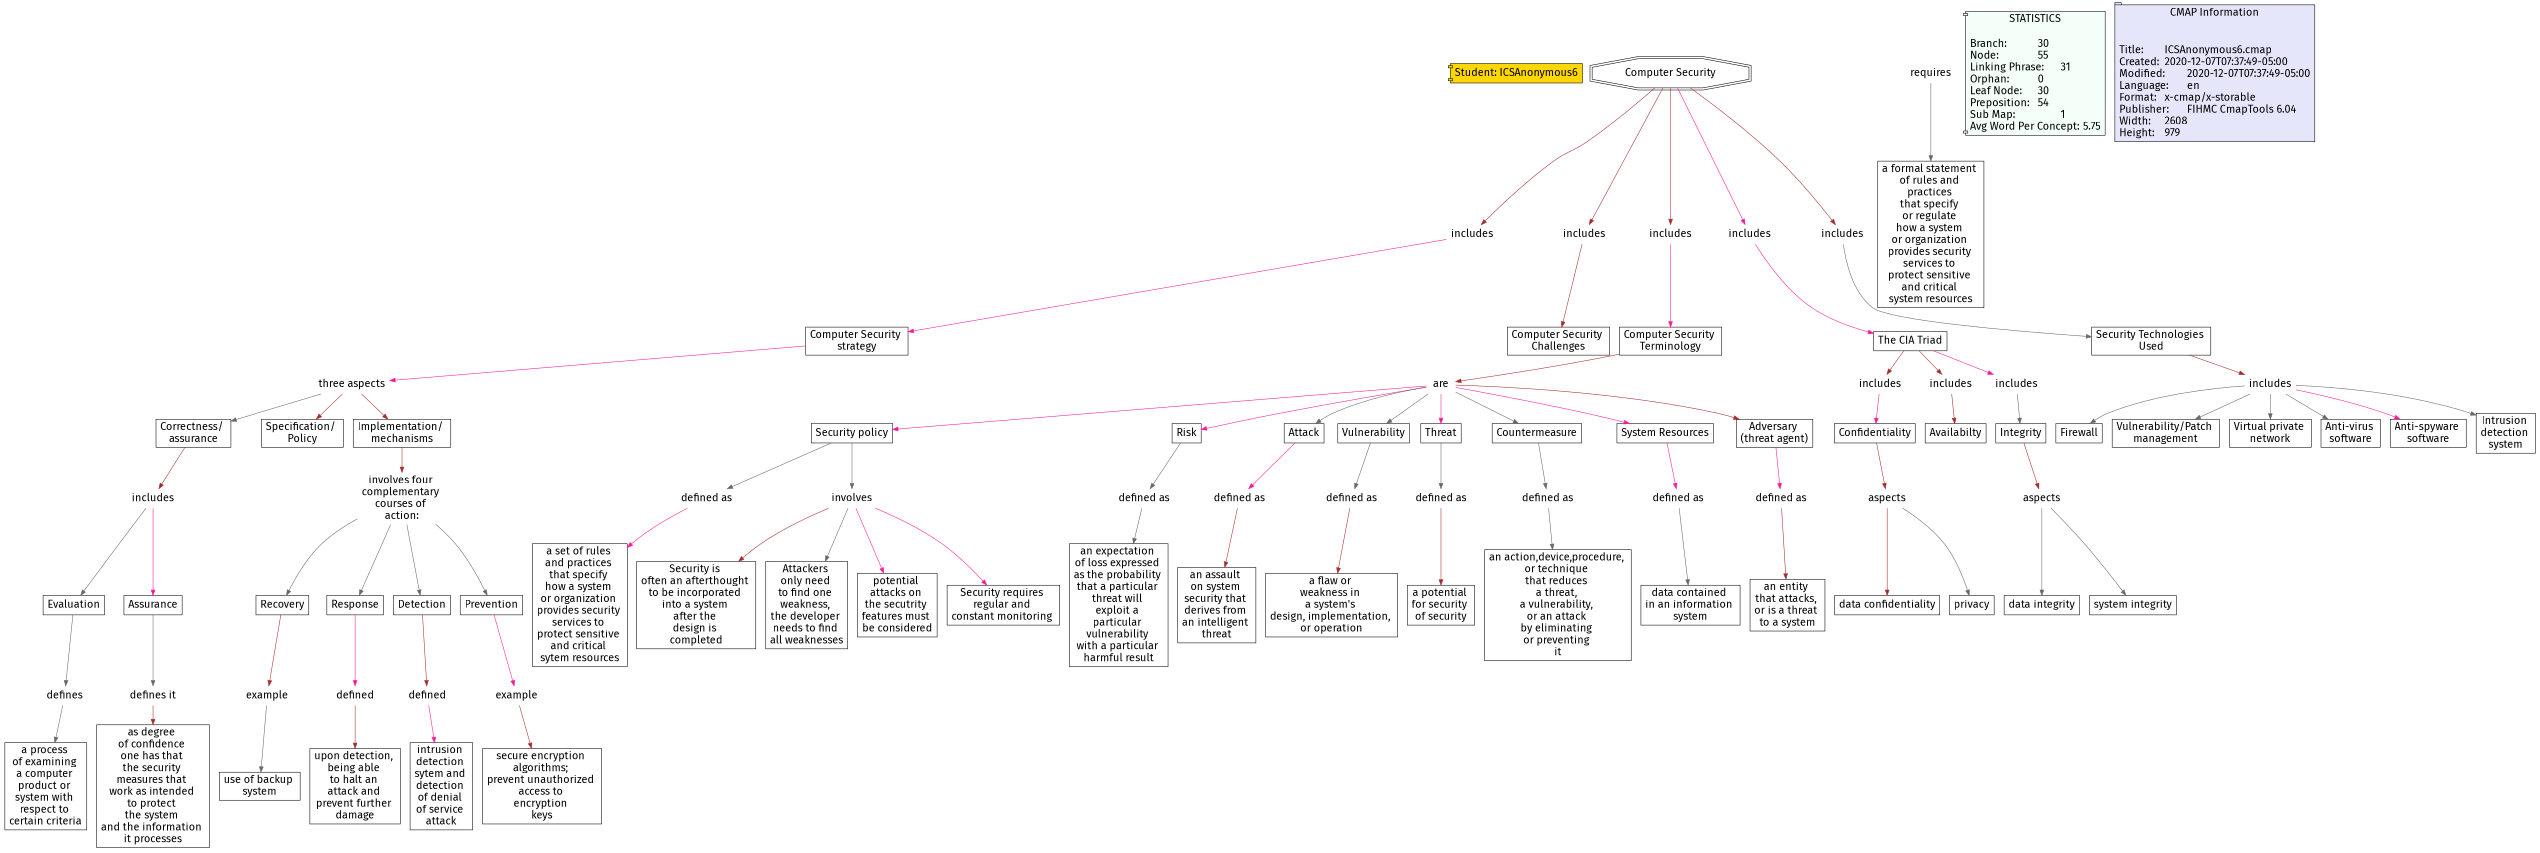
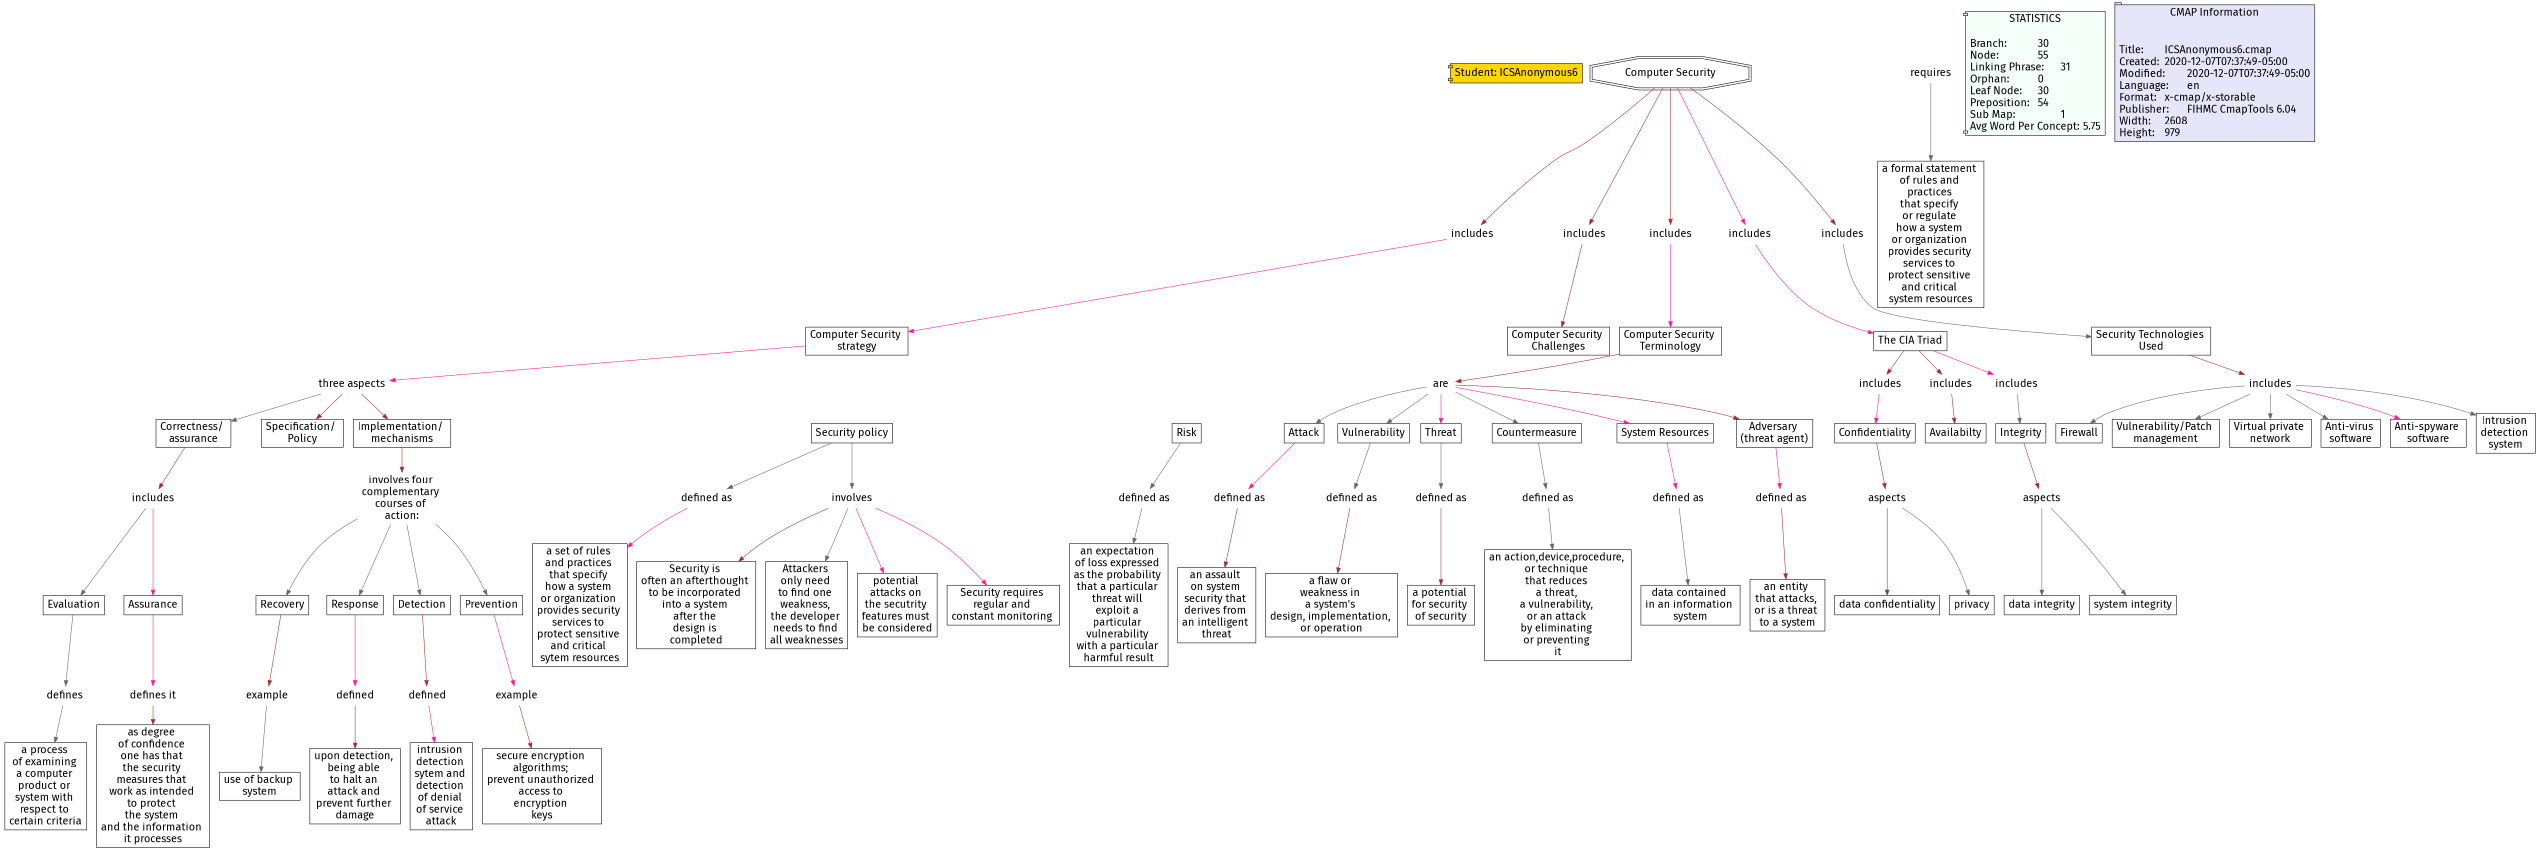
(1316, 406) -> none
(1162, 407) -> none
(153, 648) -> (153, 648)
